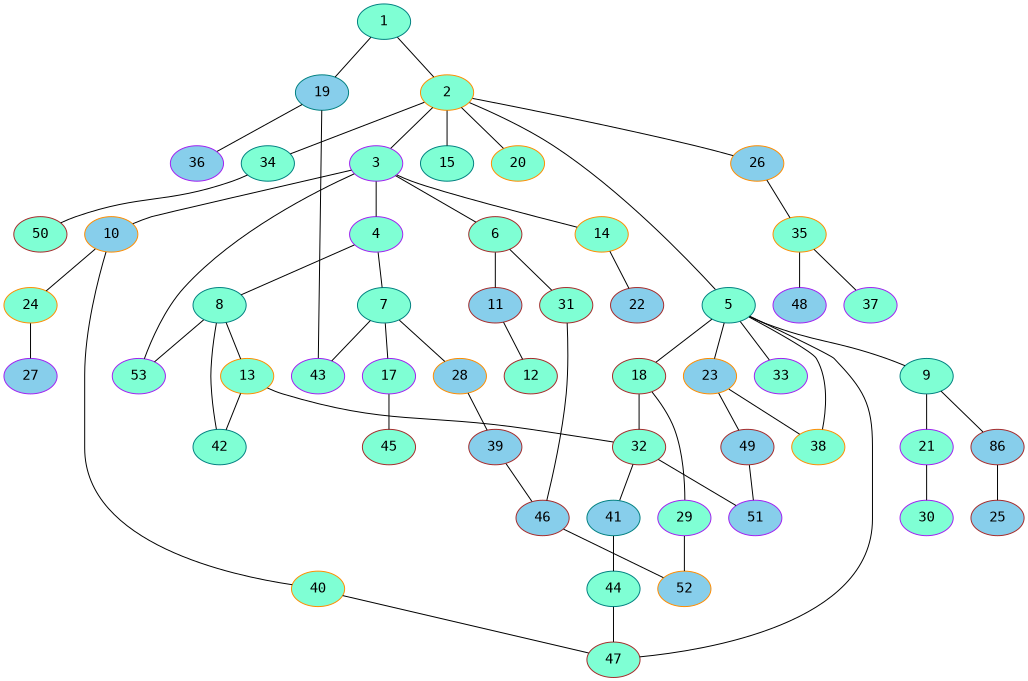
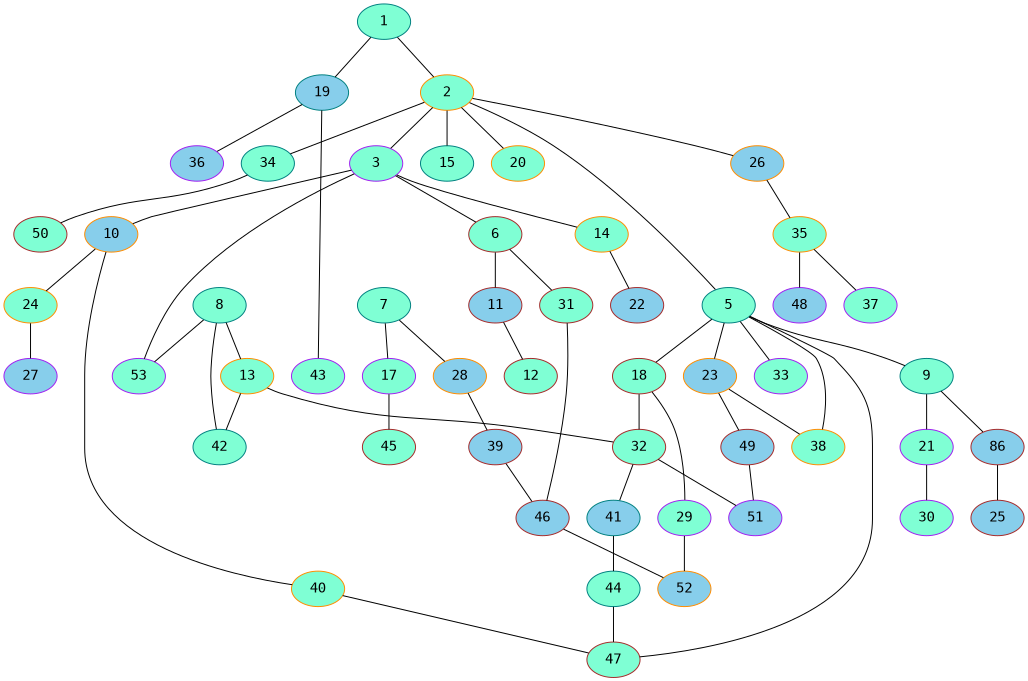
(376, 234) -> none
(351, 341) -> none
